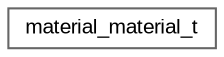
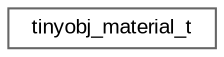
(112, 28) -> (112, 28)
